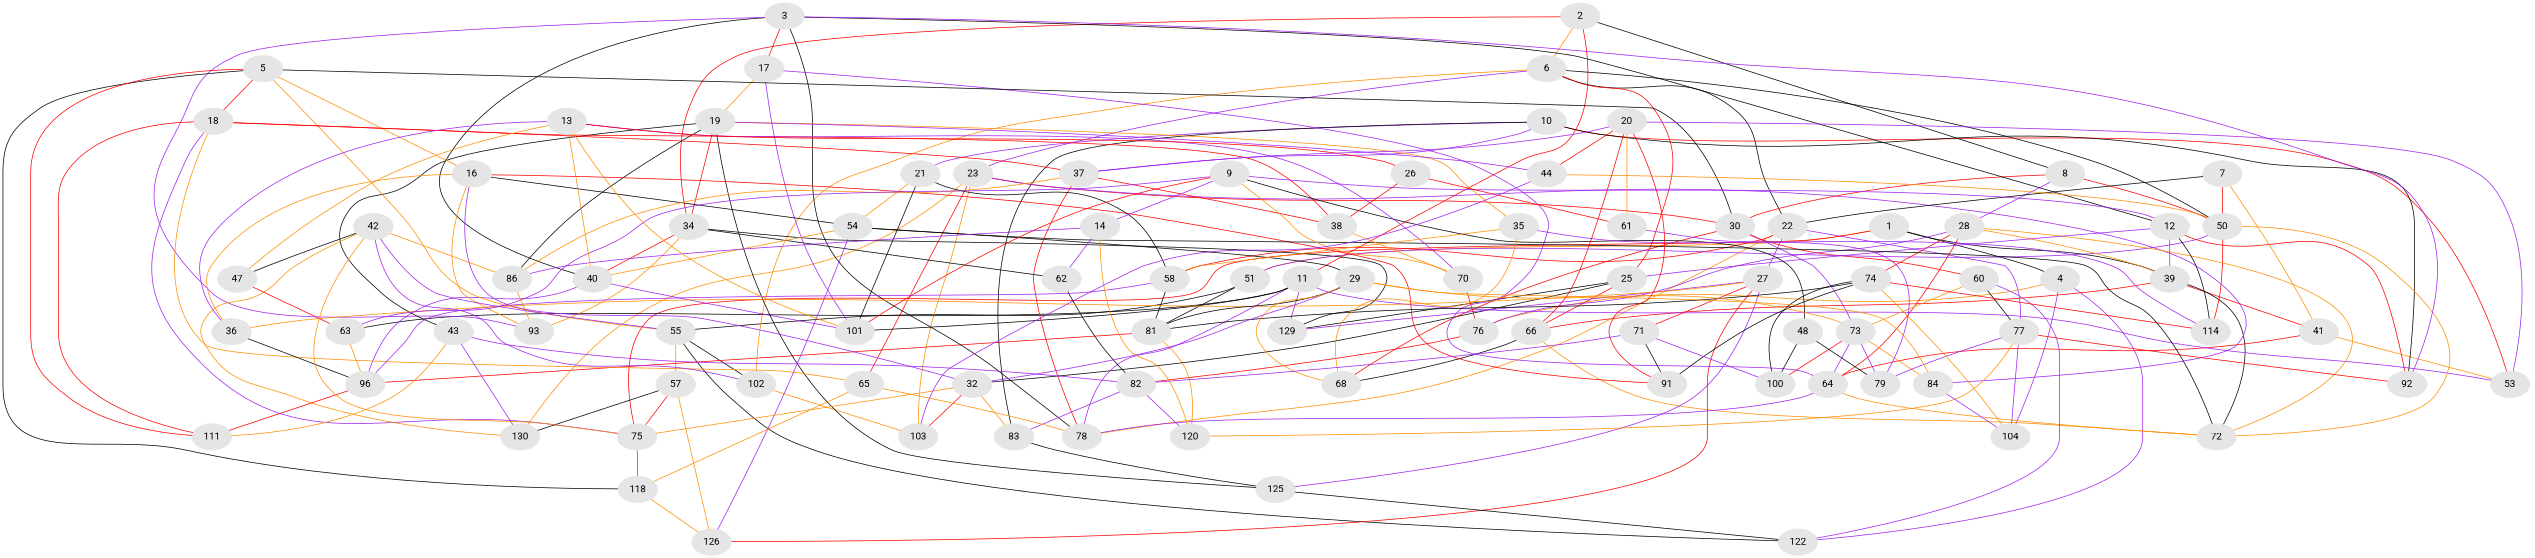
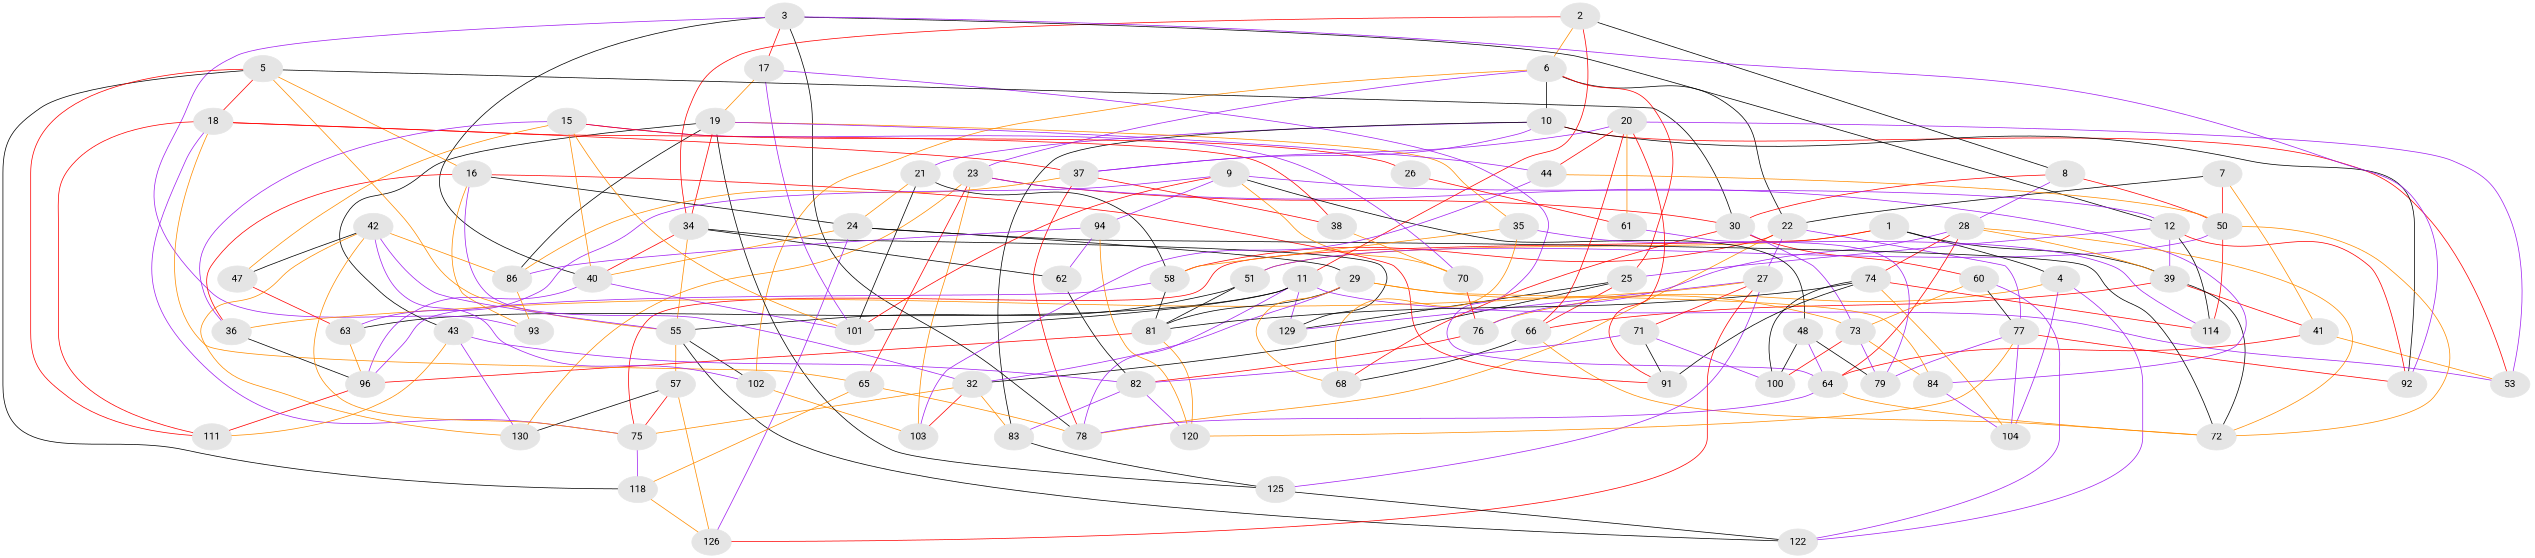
(1895, 112) -> (1547, 95)
(567, 121) -> (567, 121)
(293, 204) -> (293, 204)
(1366, 206) -> none
(853, 226) -> (853, 226)
(1100, 226) -> (1100, 226)
(618, 293) -> (682, 279)
(1844, 354) -> (1813, 354)
